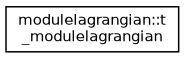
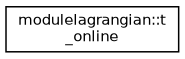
(92, 29) -> (92, 29)
